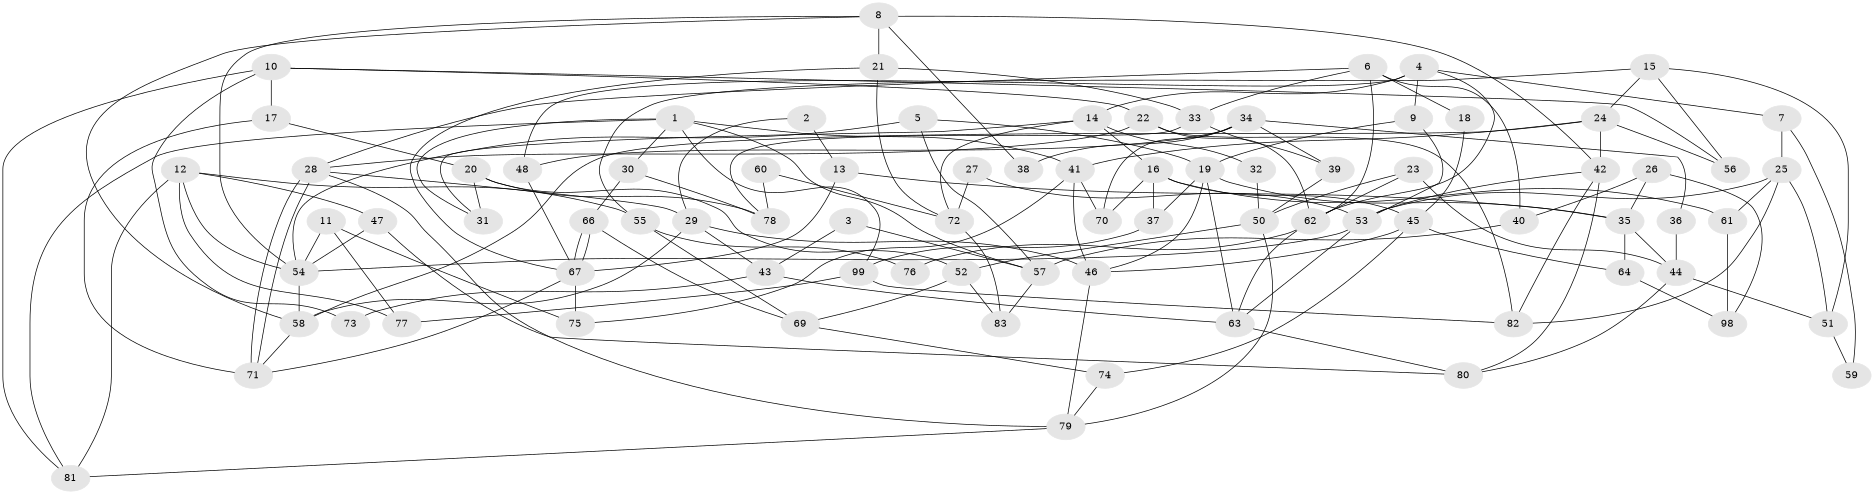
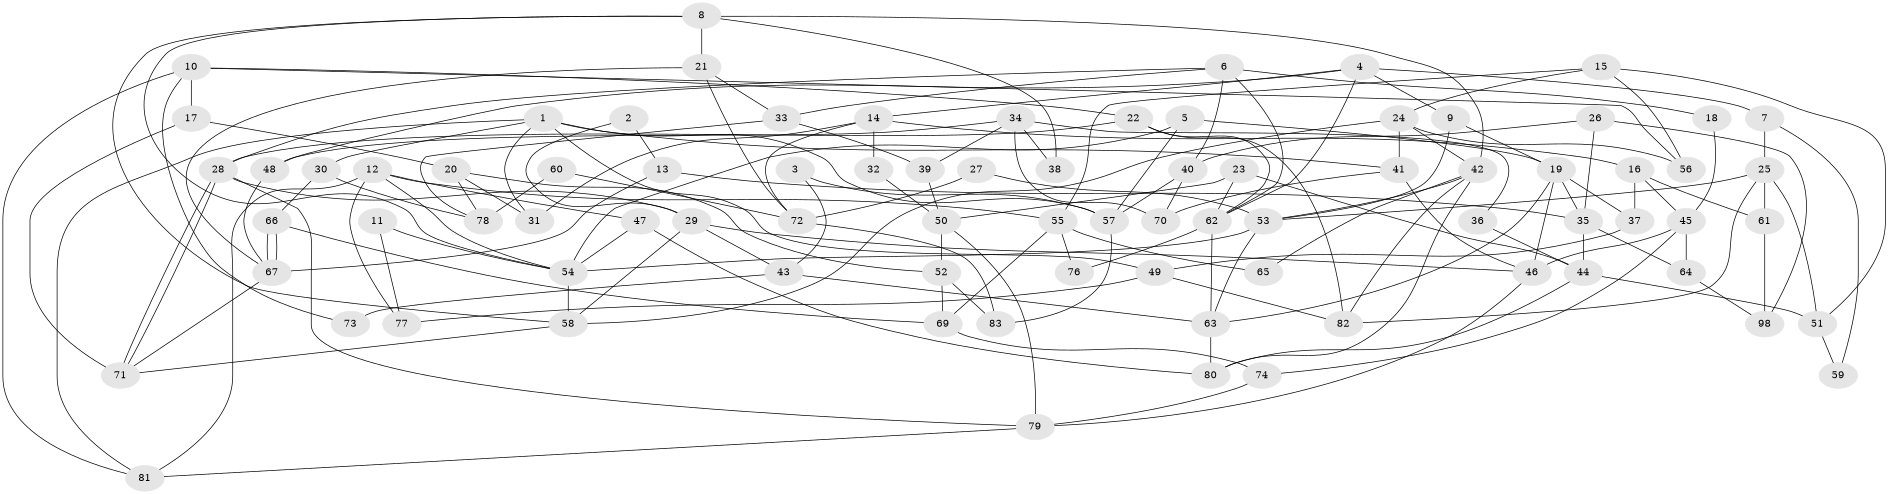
(1121, 202) -> (1172, 200)
(859, 273) -> (1155, 273)
none -> (1264, 273)
(575, 324) -> none
